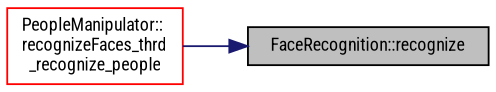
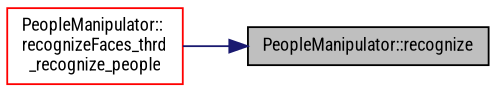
(368, 46) -> (368, 46)
